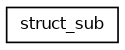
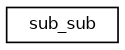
(62, 25) -> (62, 25)
